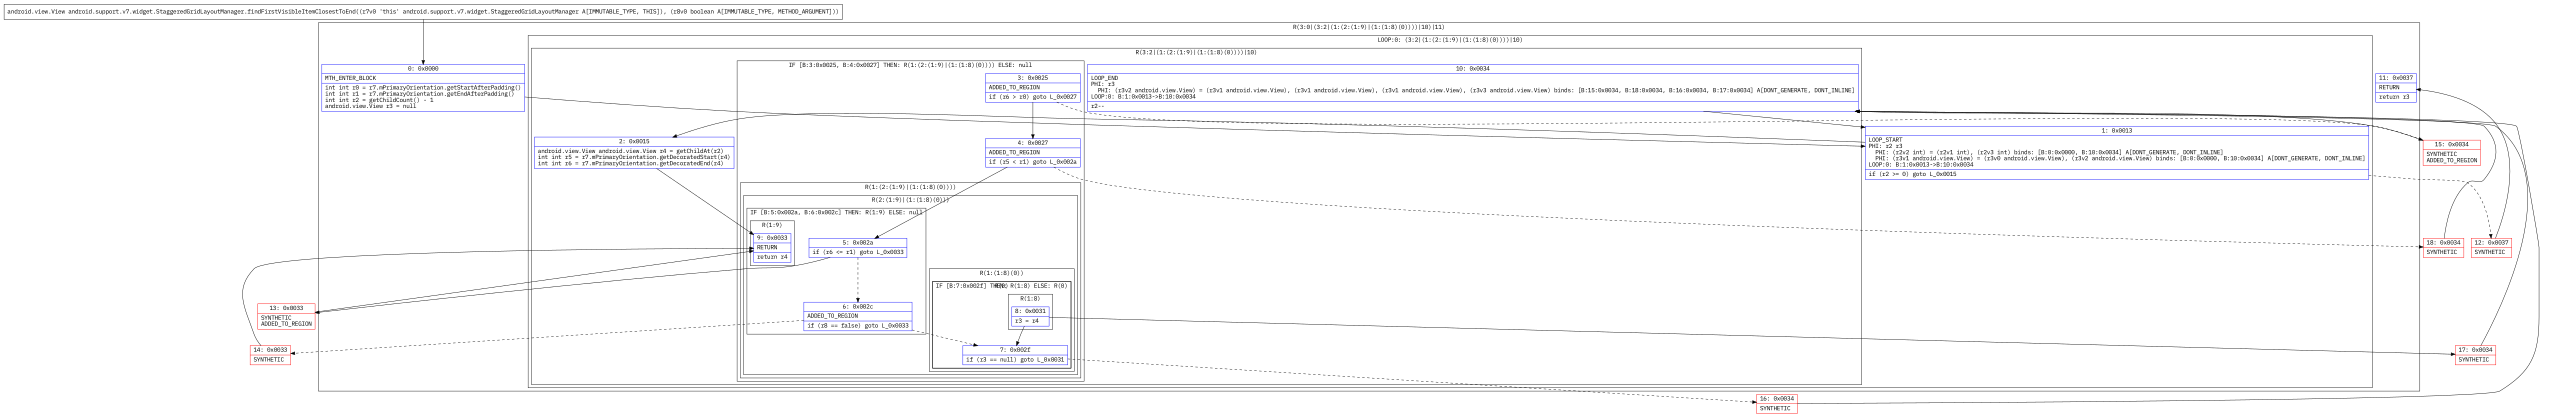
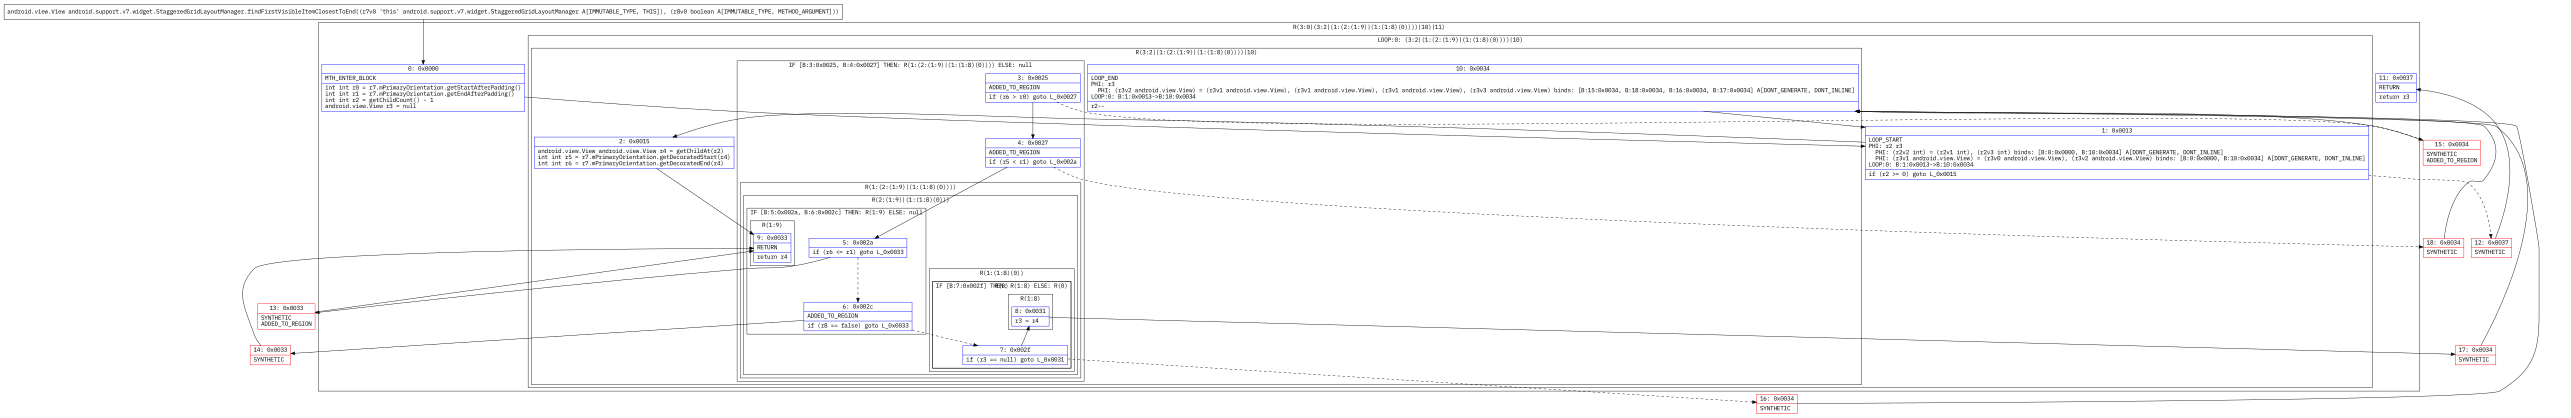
(1021, 334) -> (1025, 338)
(549, 337) -> (549, 337)
